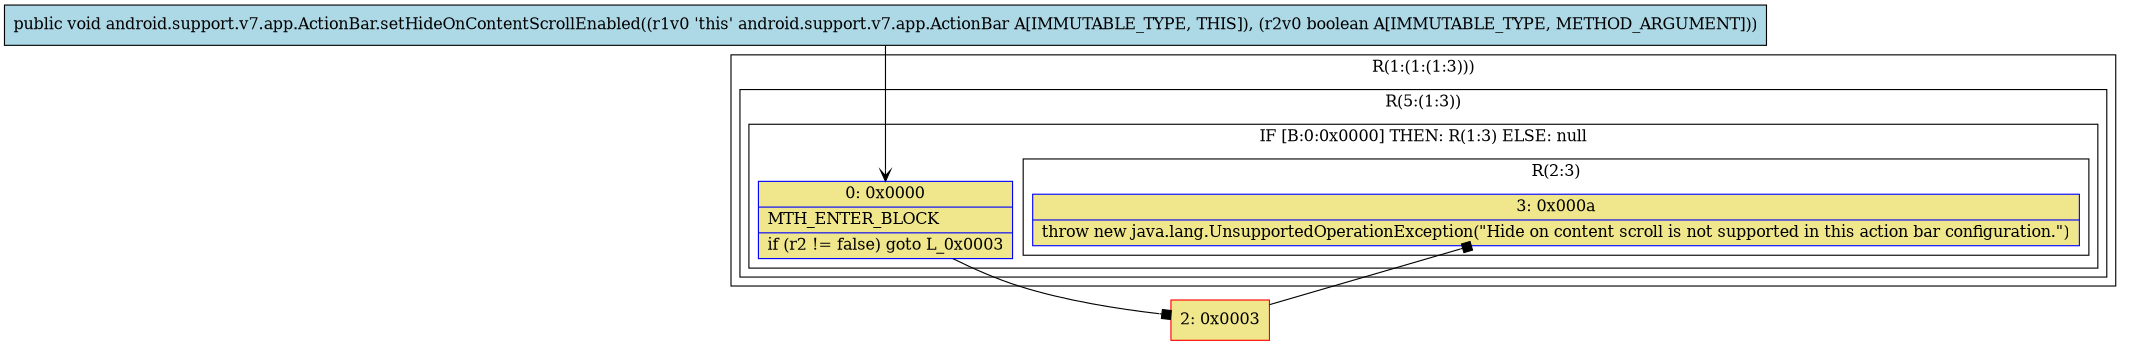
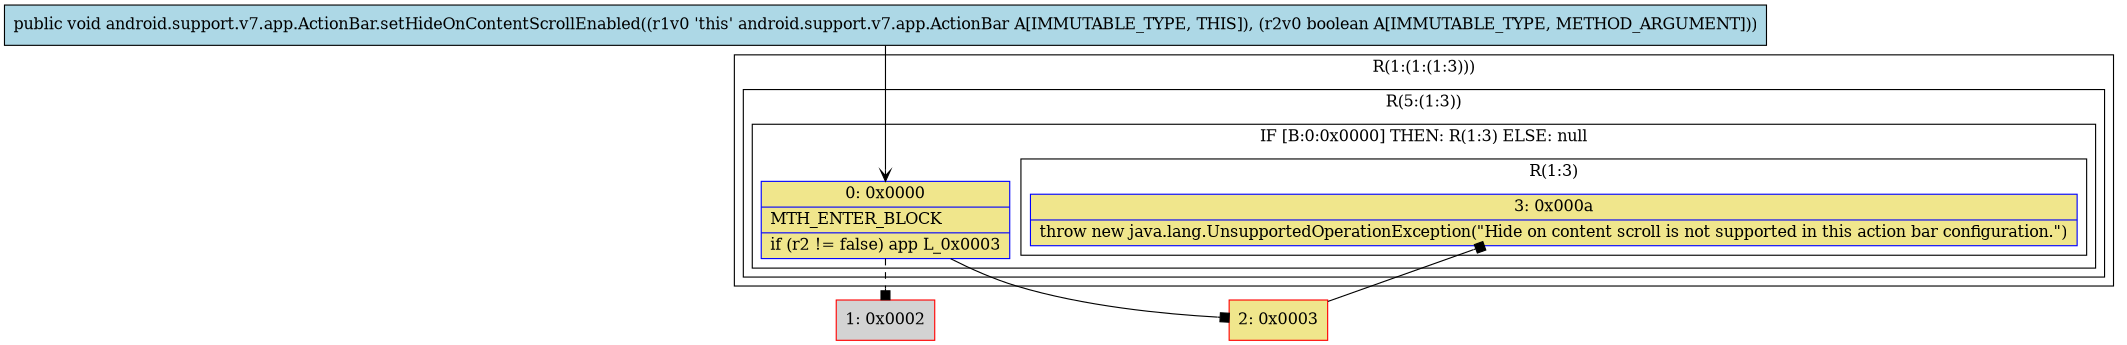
(1556, 172) -> (1554, 172)
(885, 245) -> (885, 245)
none -> (885, 320)
